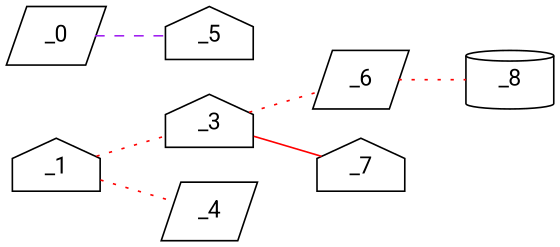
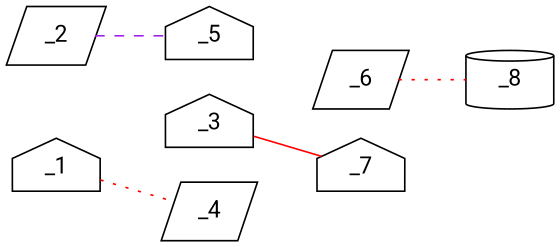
(56, 36) -> (56, 36)
(284, 102) -> none
(131, 146) -> none
